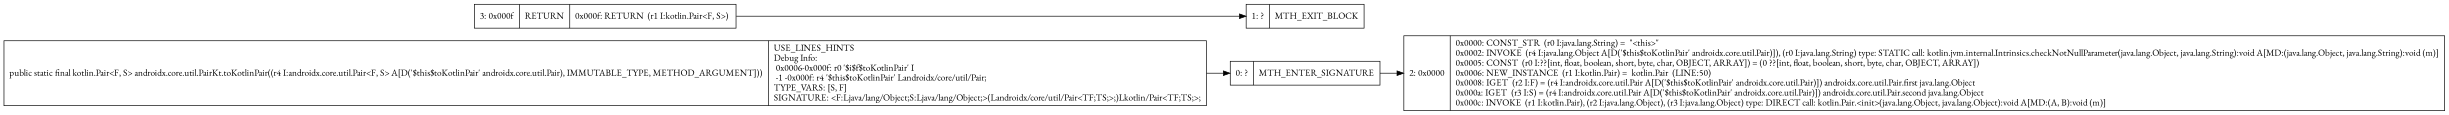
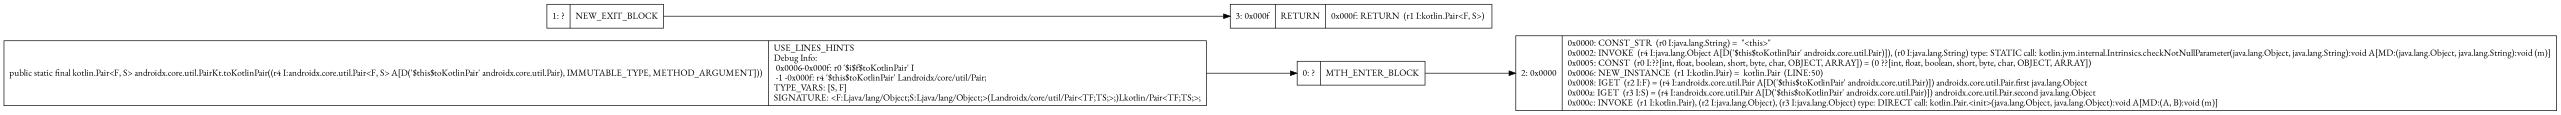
(988, 16) -> (944, 16)
(1317, 16) -> (617, 16)
(1317, 73) -> (1373, 73)
